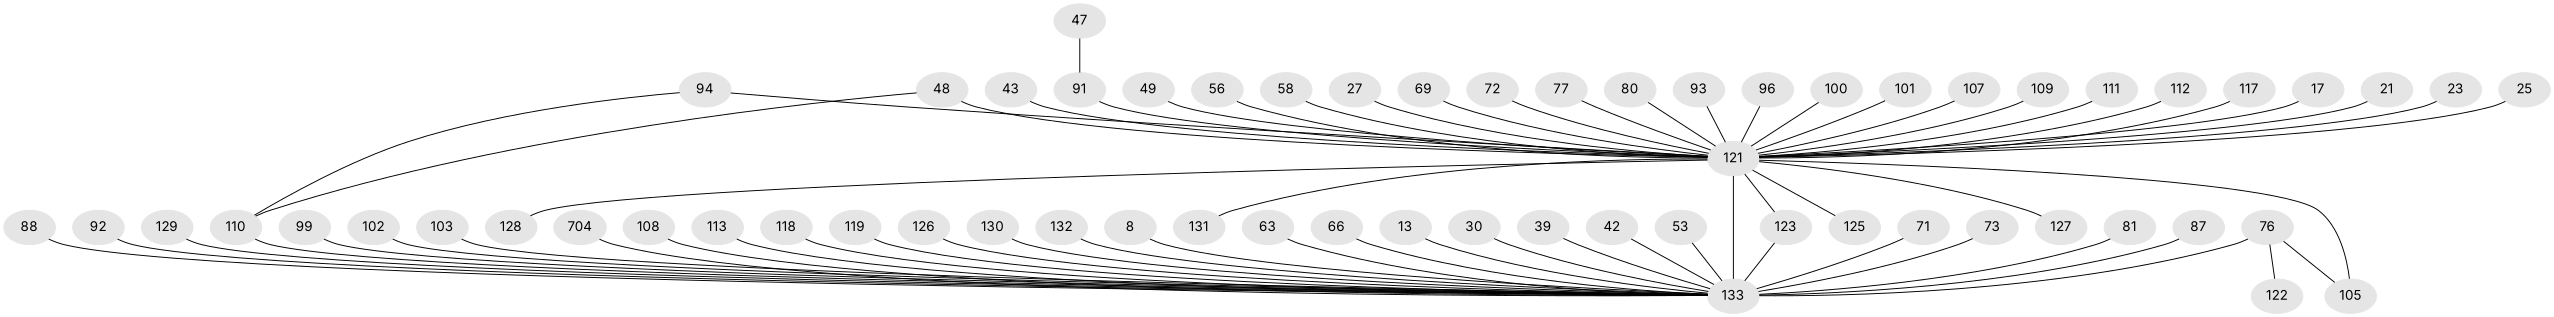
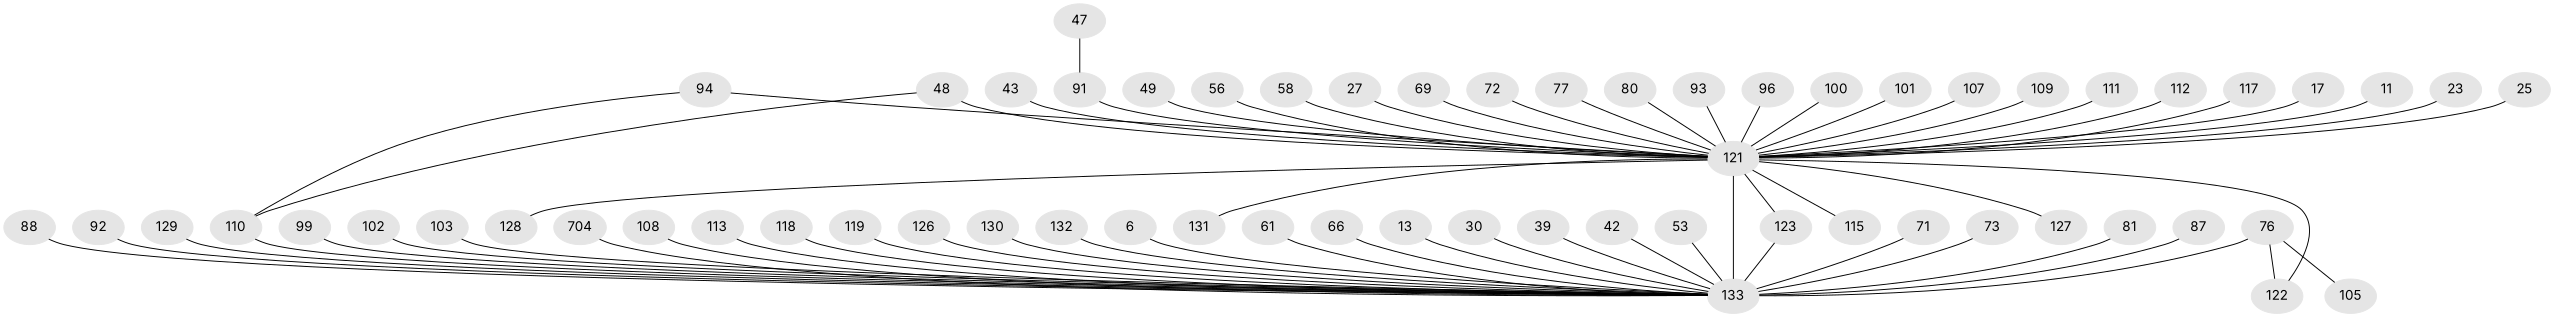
(2387, 90) -> (2387, 90)
(2079, 175) -> (2071, 172)
(1130, 227) -> (1130, 227)
(1268, 227) -> (1268, 227)
(1855, 227) -> (1855, 227)
